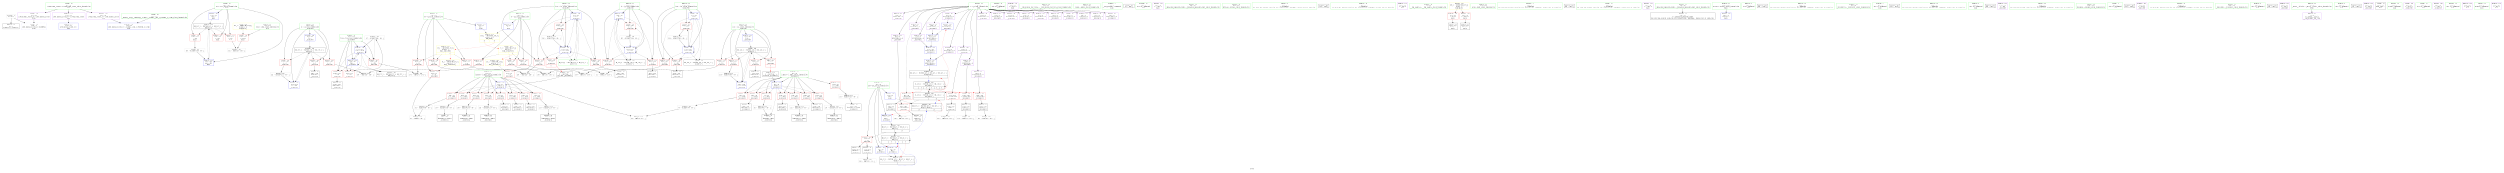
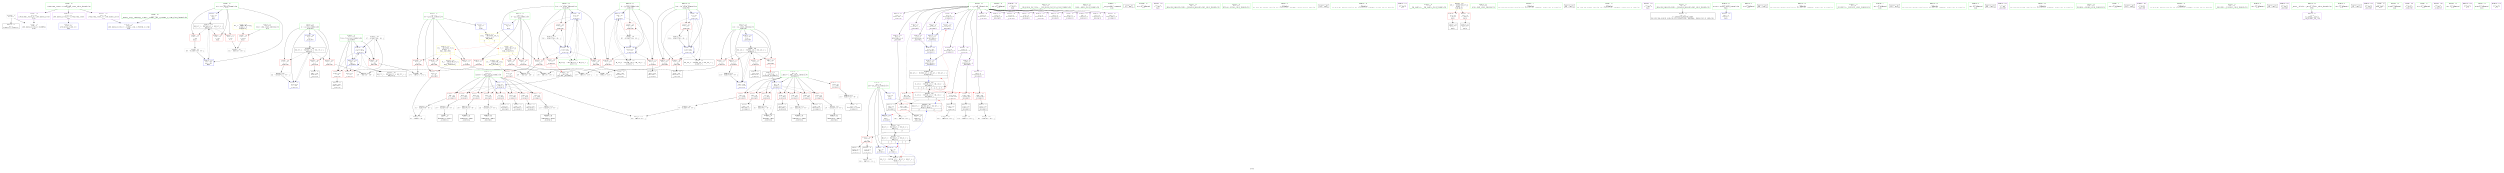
(624, 21) -> (623, 28)
